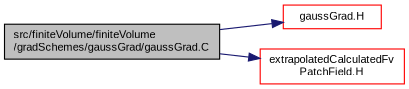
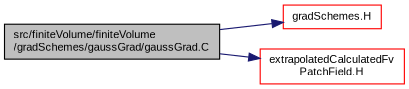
(332, 17) -> (332, 17)
